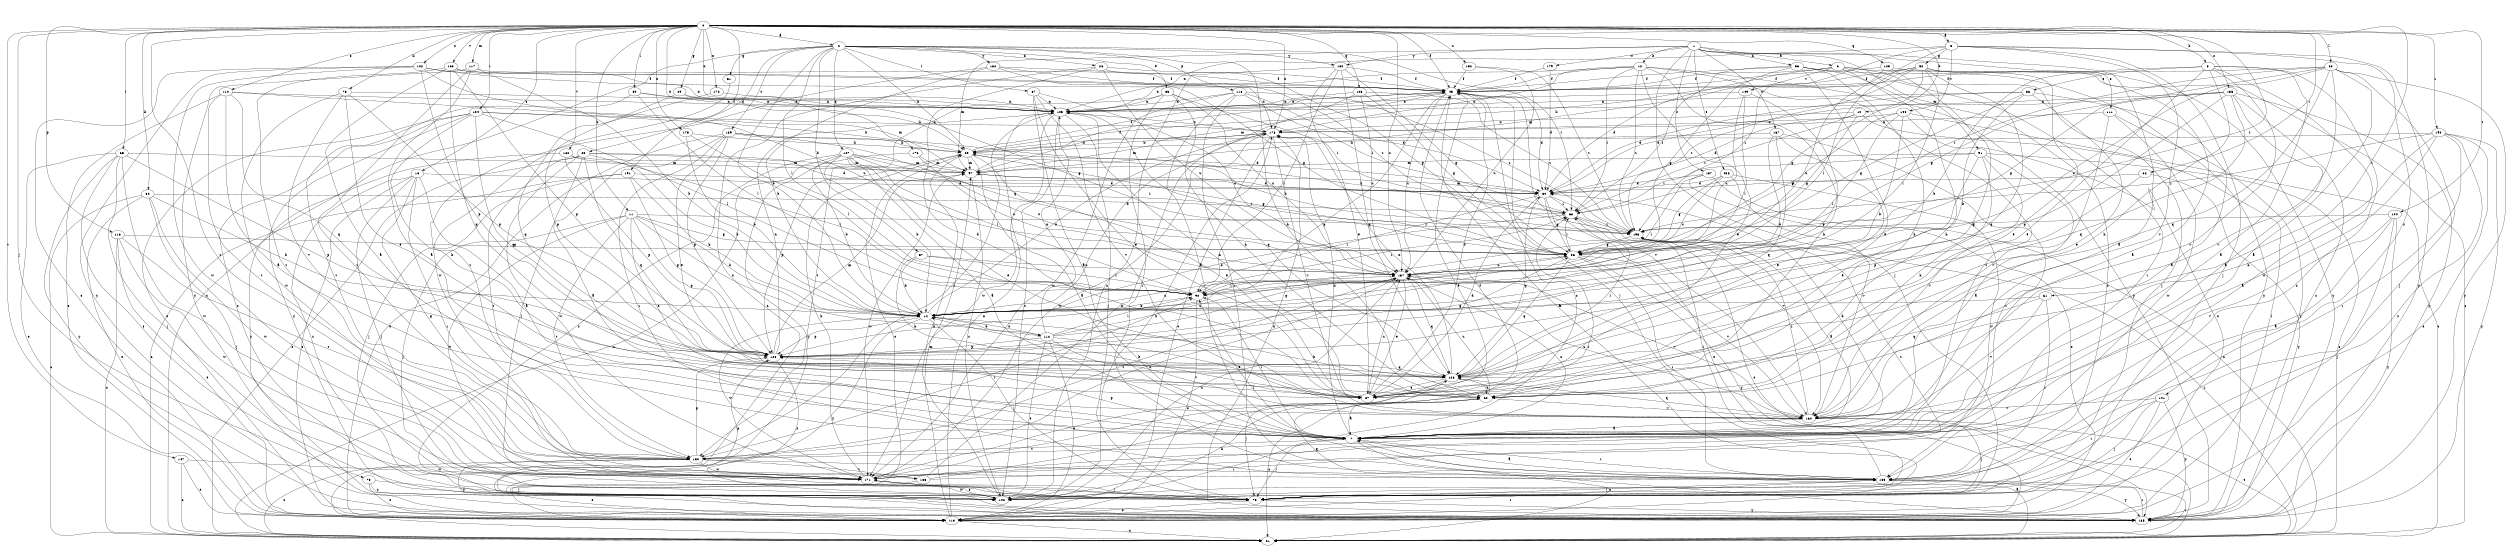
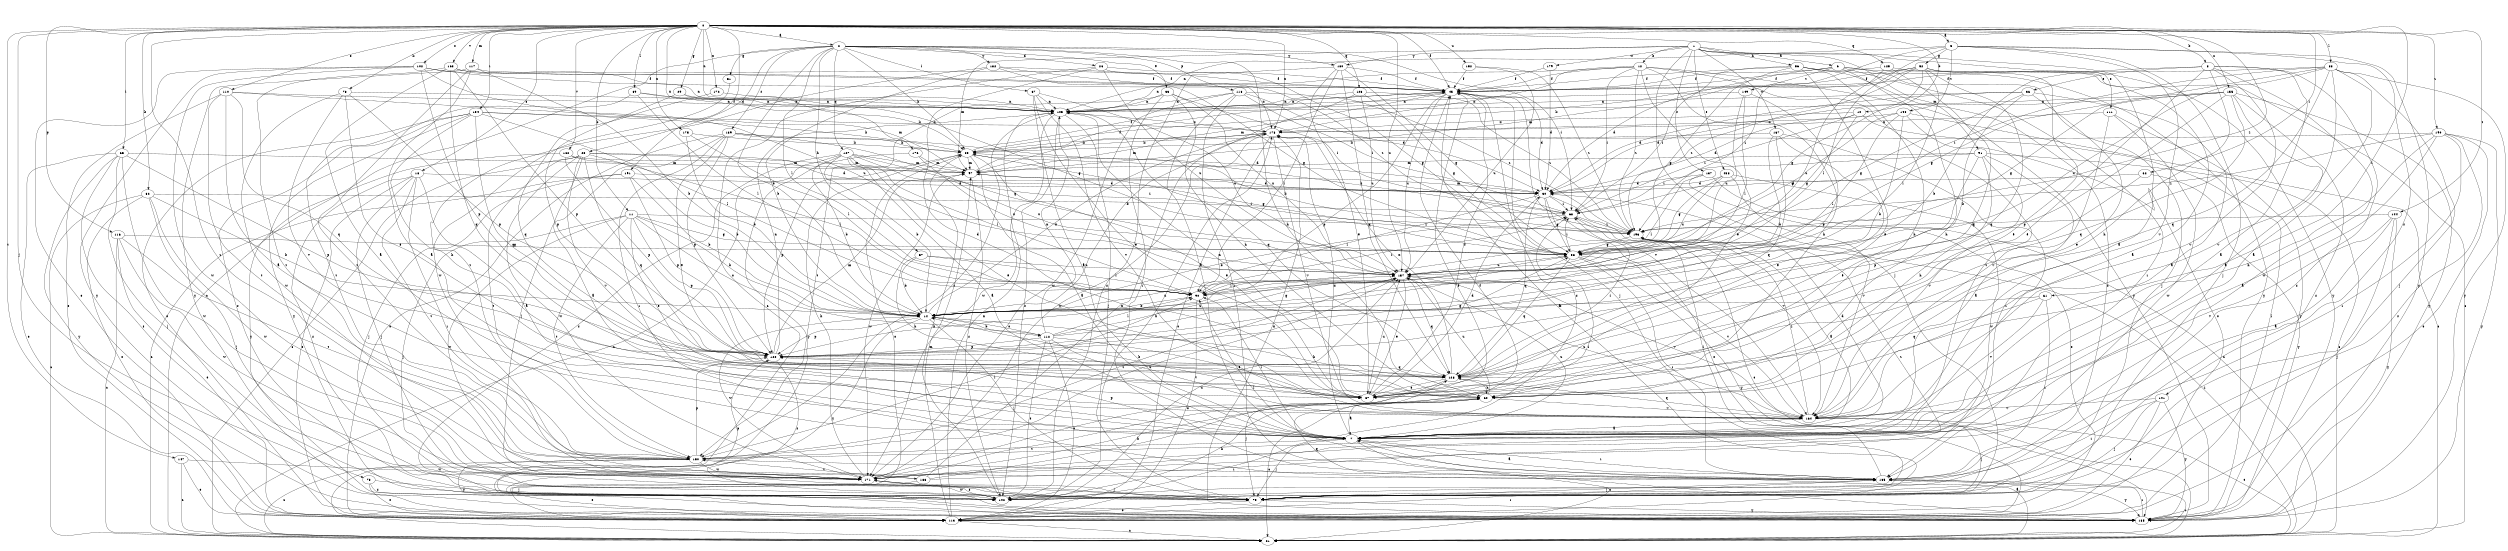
(431, 316) -> (431, 316)
none -> (1081, 402)
none -> (1174, 427)
(809, 466) -> (811, 470)
